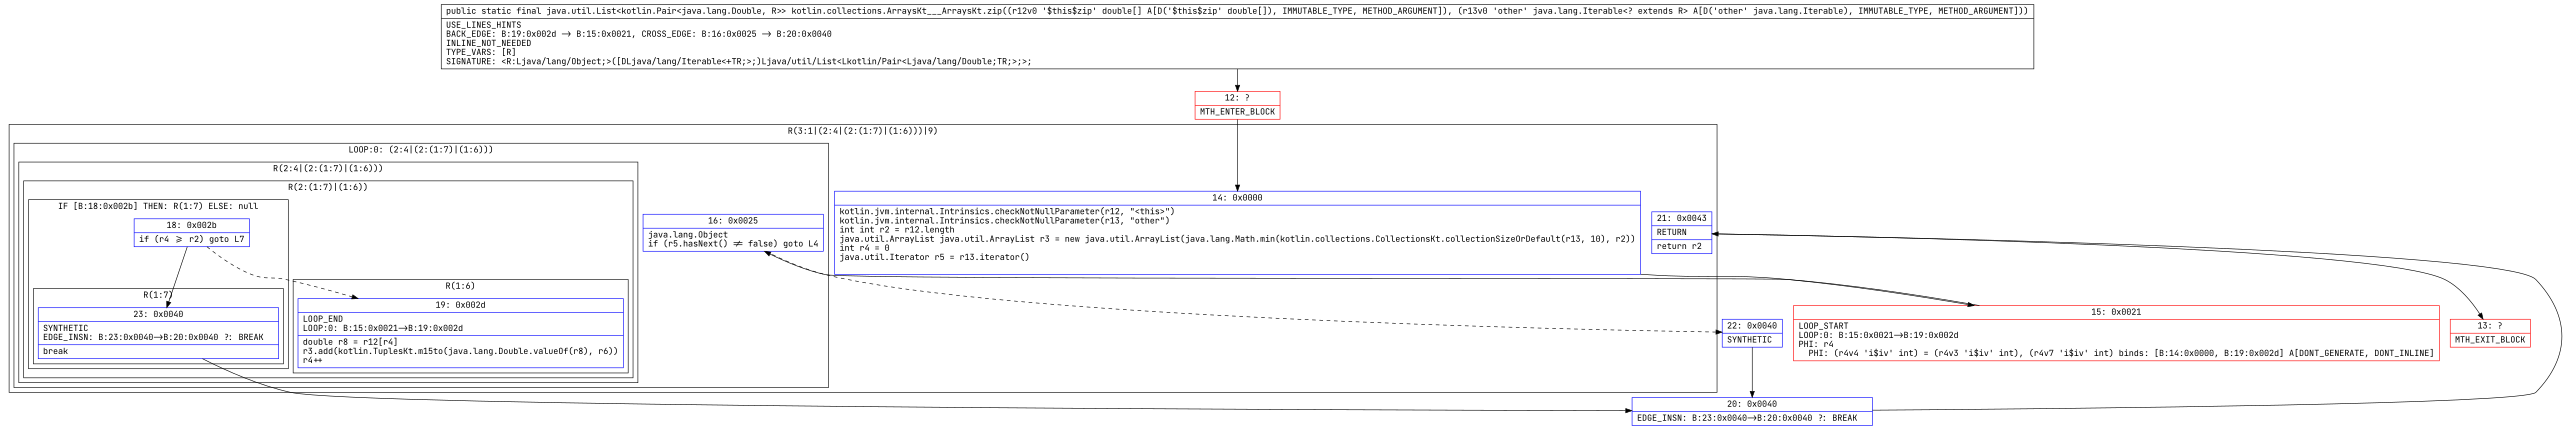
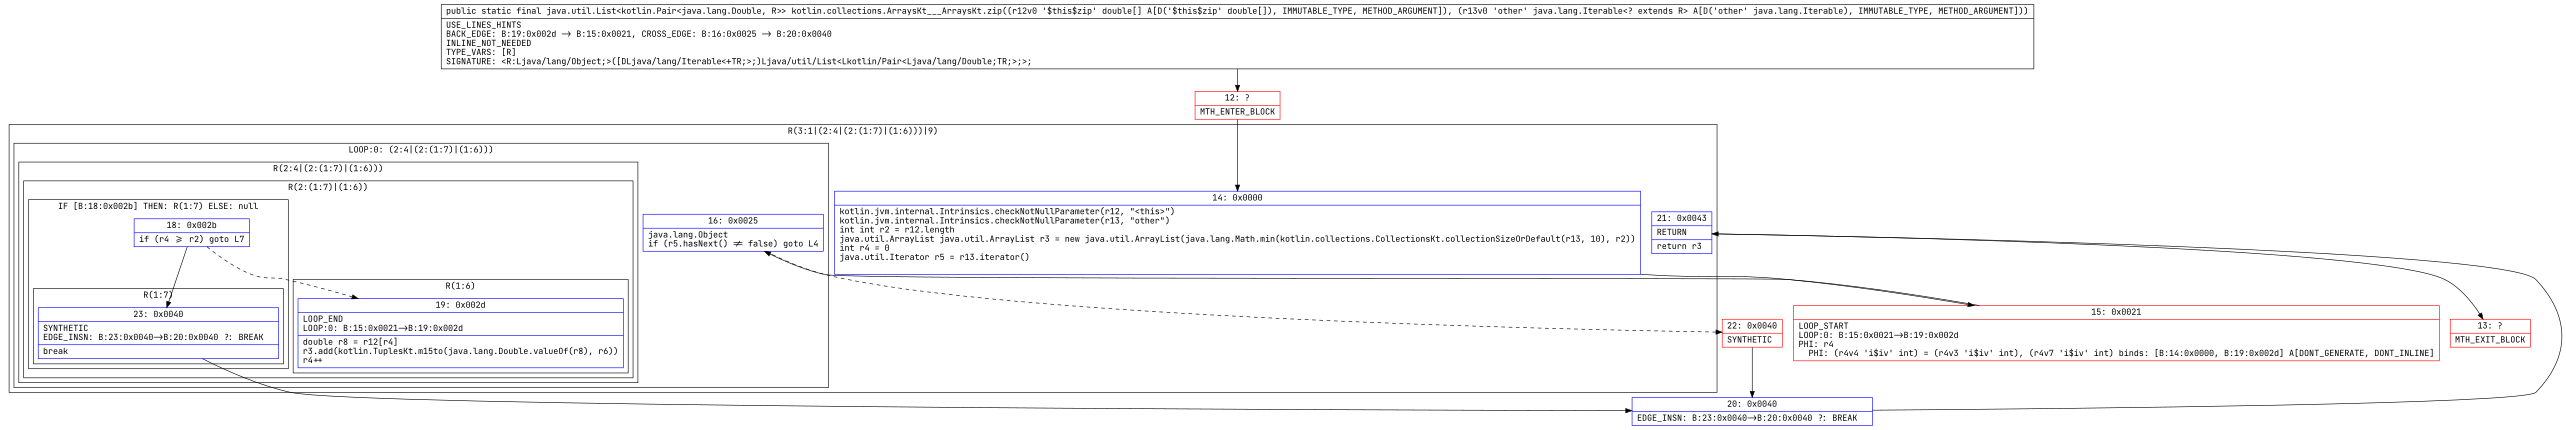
(1679, 246) -> (1679, 246)
(1752, 333) -> (1752, 333)
